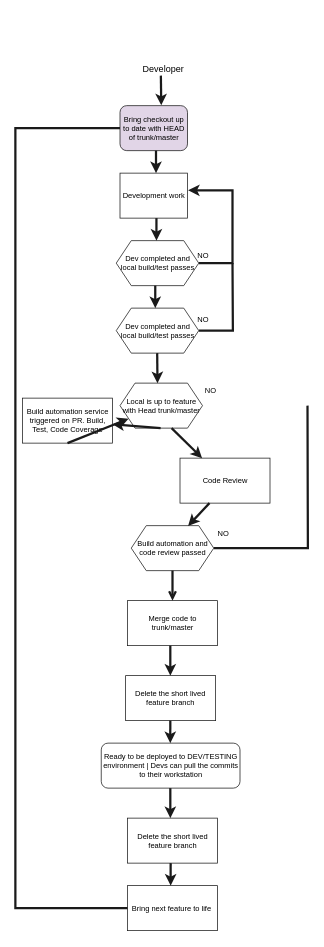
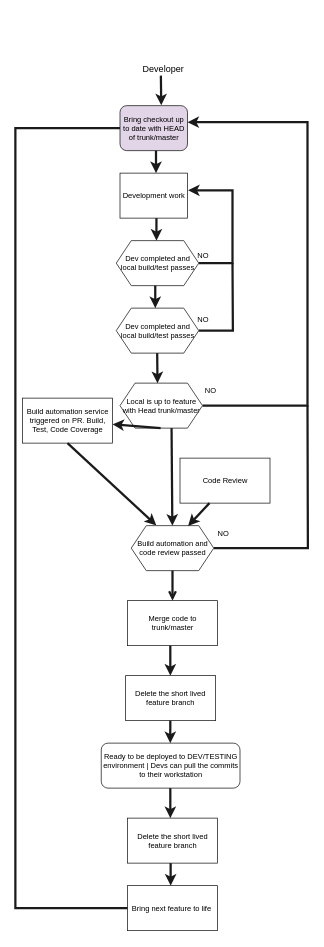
none -> (308, 260)
(95, 432) -> (109, 481)
(184, 440) -> (172, 472)
